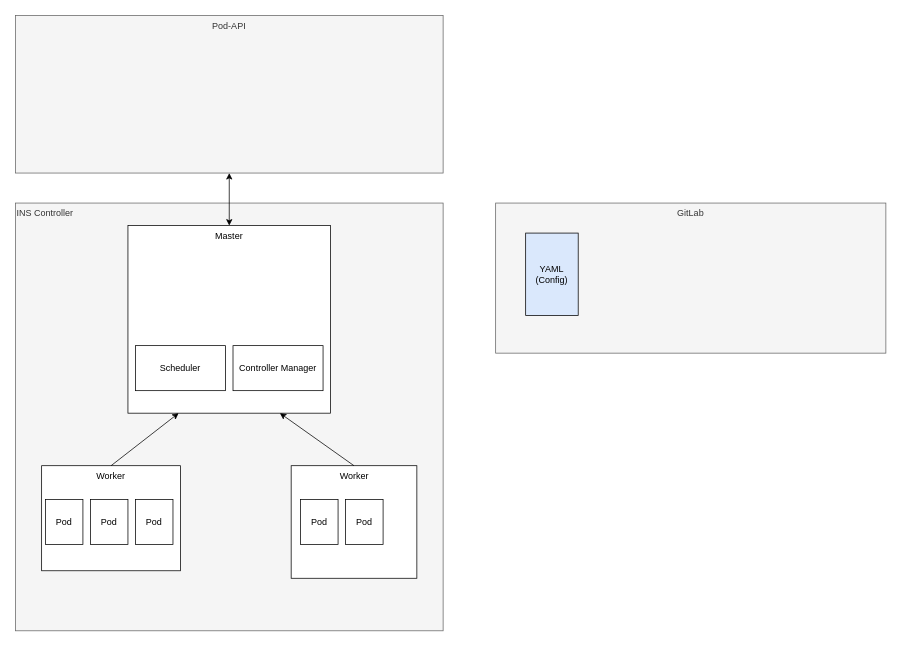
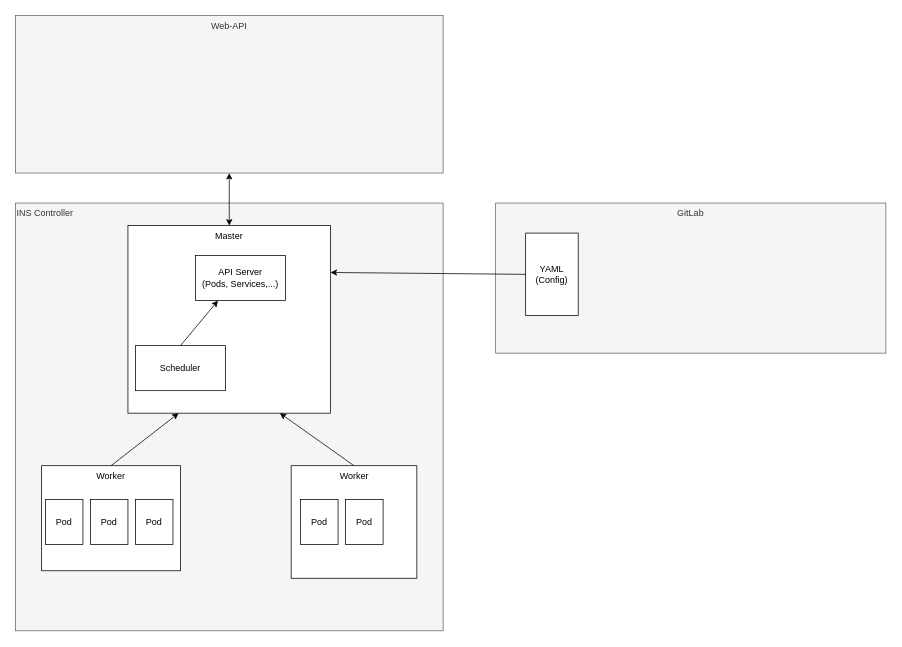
(229, 26) -> (229, 26)
none -> (439, 273)
(552, 274) -> (552, 274)
none -> (240, 278)
none -> (197, 325)
(278, 368) -> none
